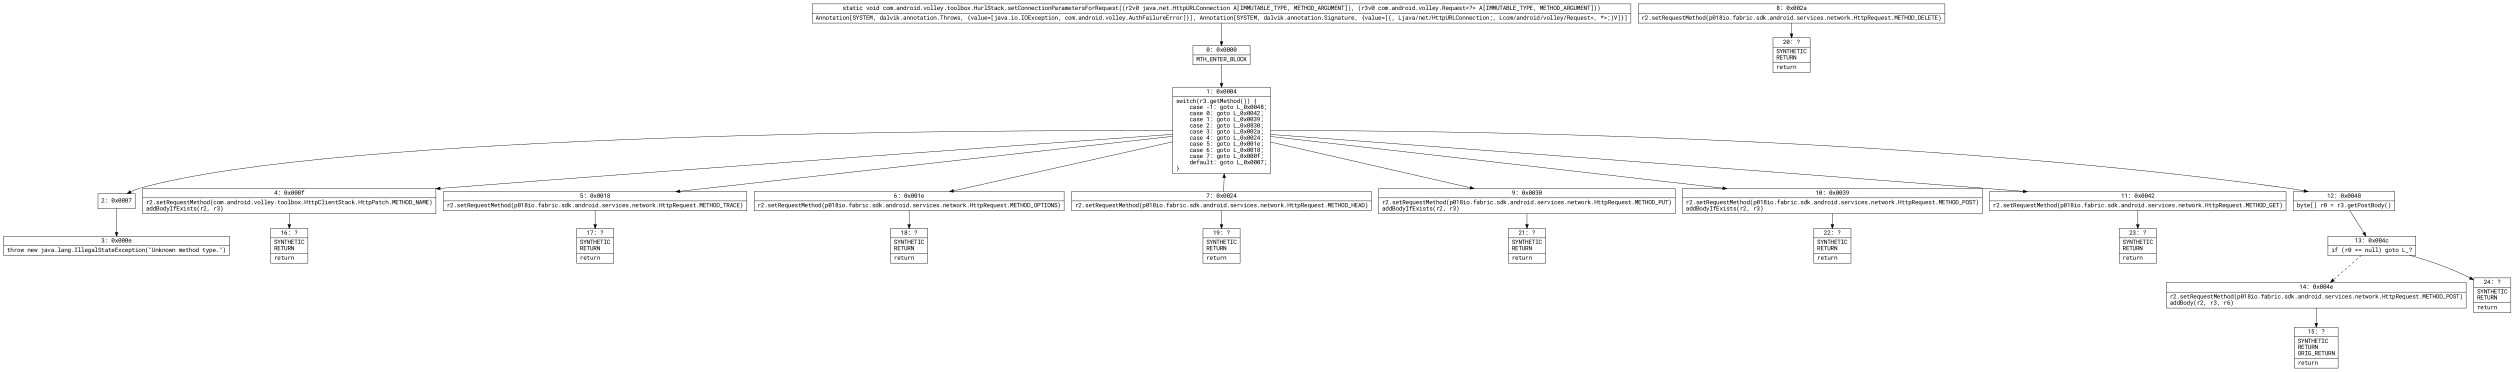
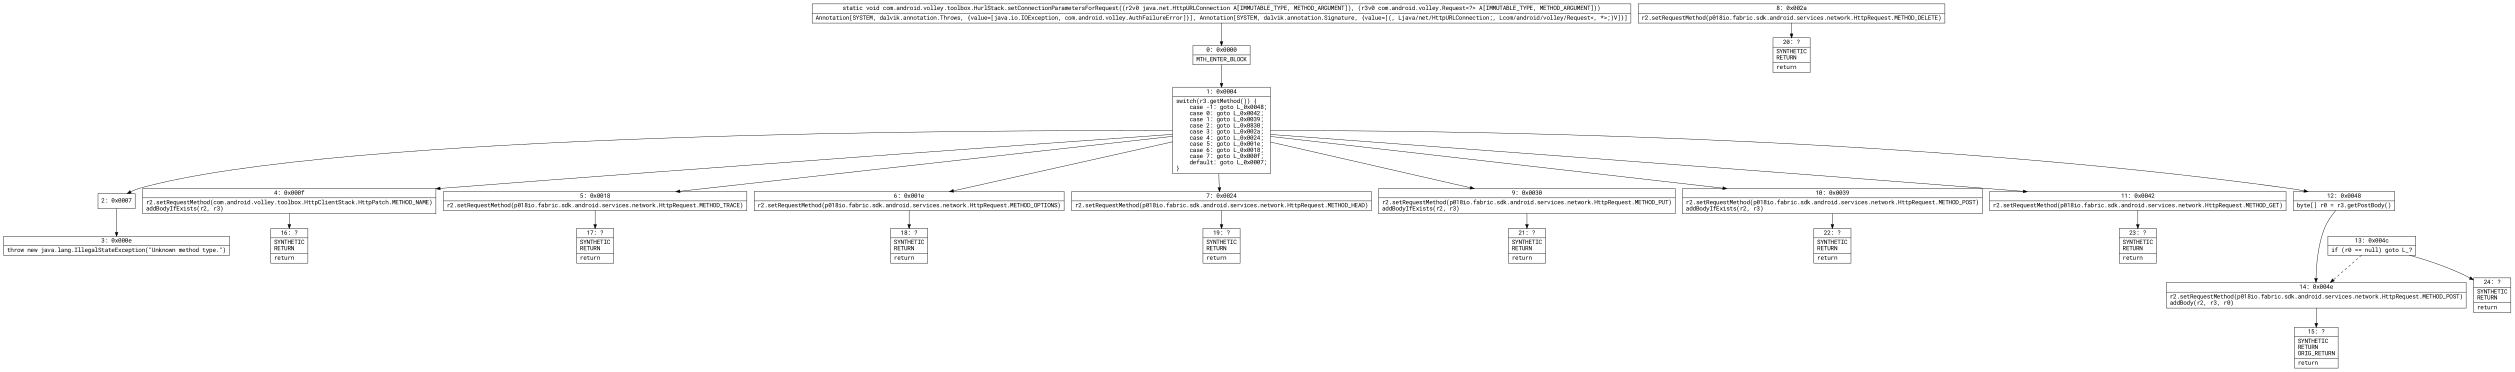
(1224, 185) -> (1219, 181)
(2357, 222) -> (2320, 243)
(2202, 303) -> (2202, 303)
